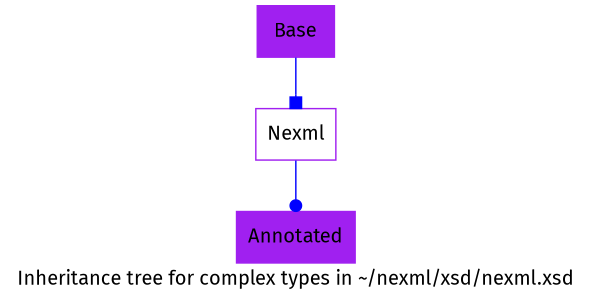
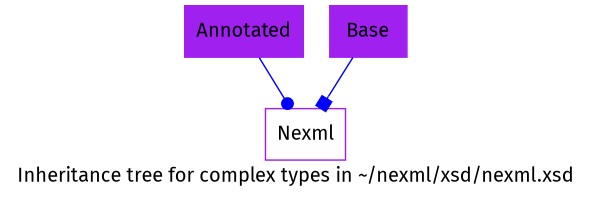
(296, 180) -> (272, 78)
